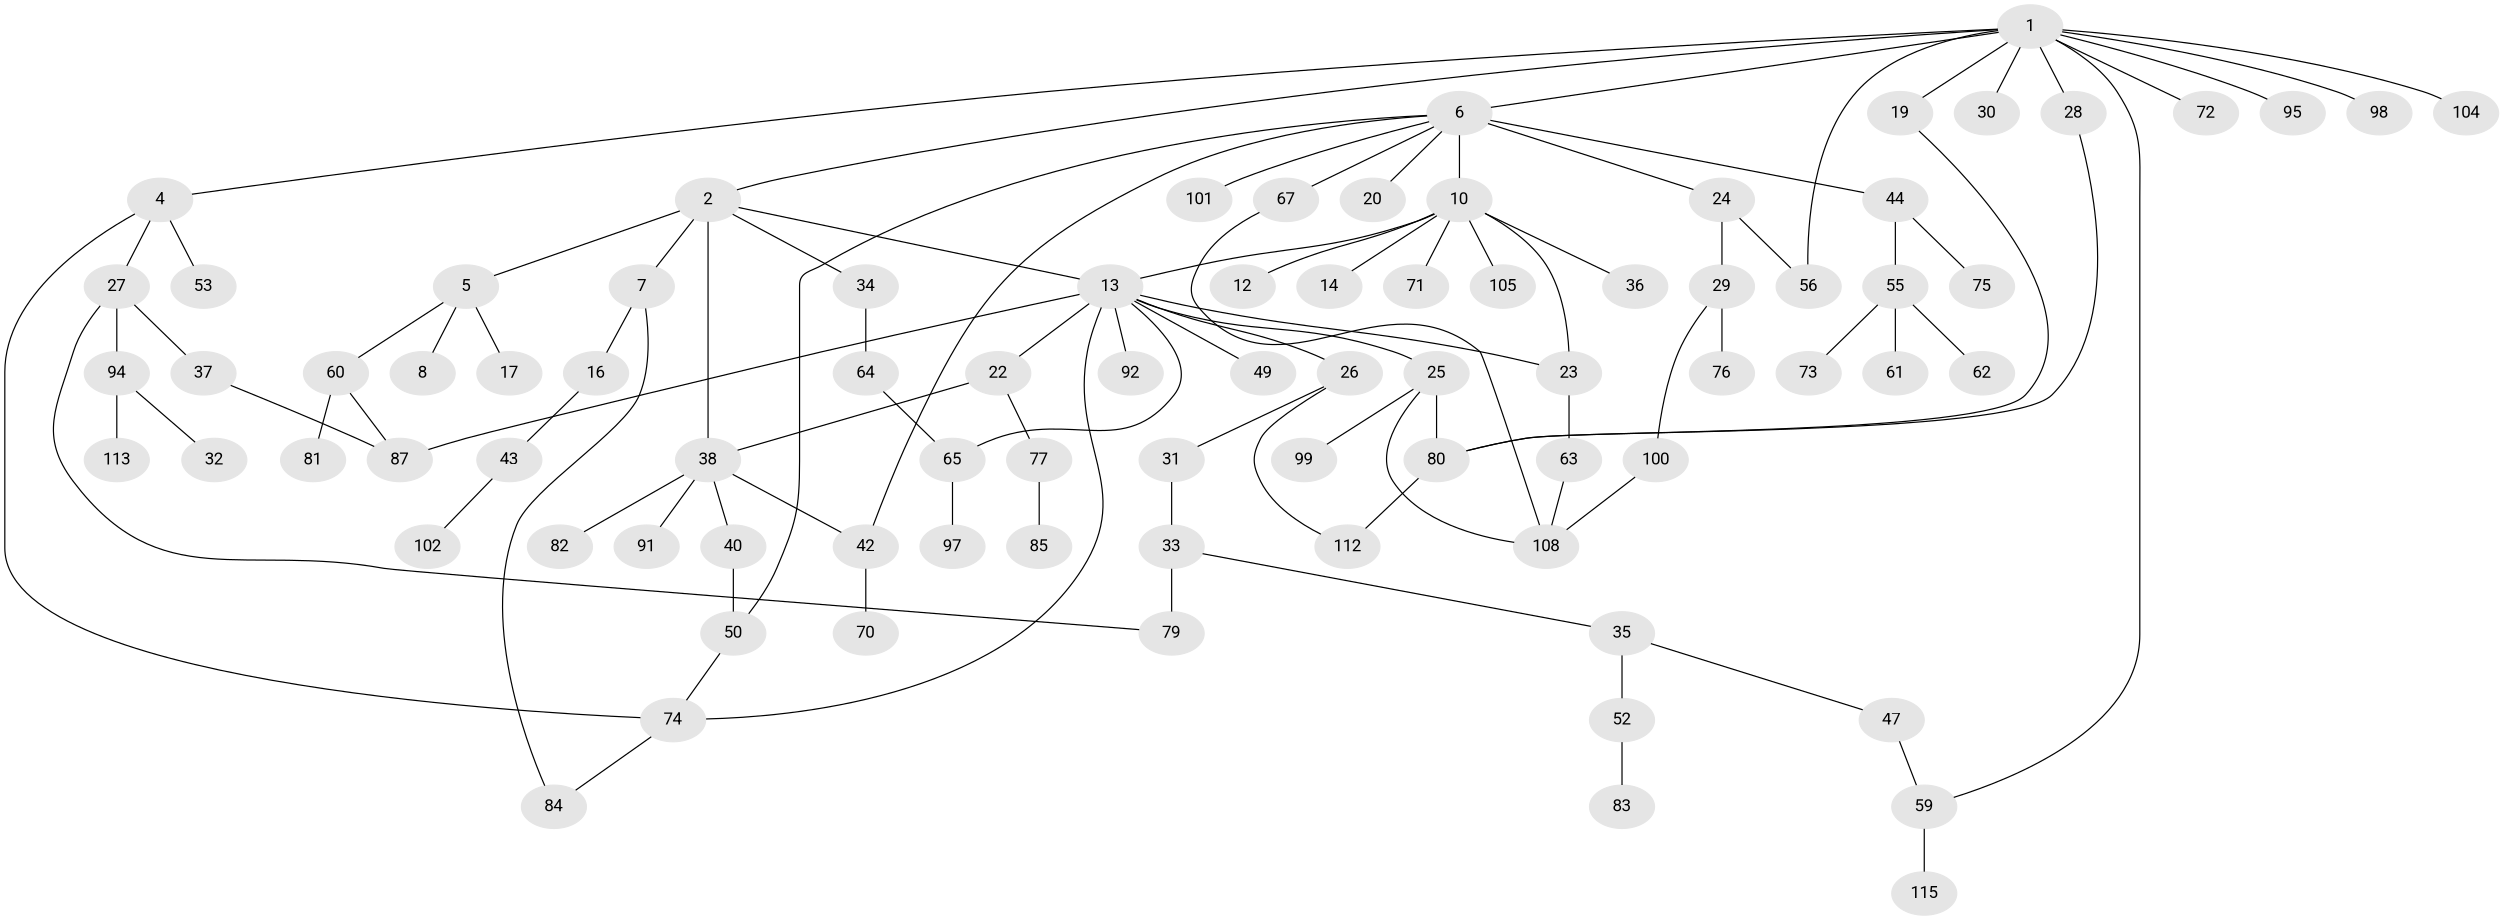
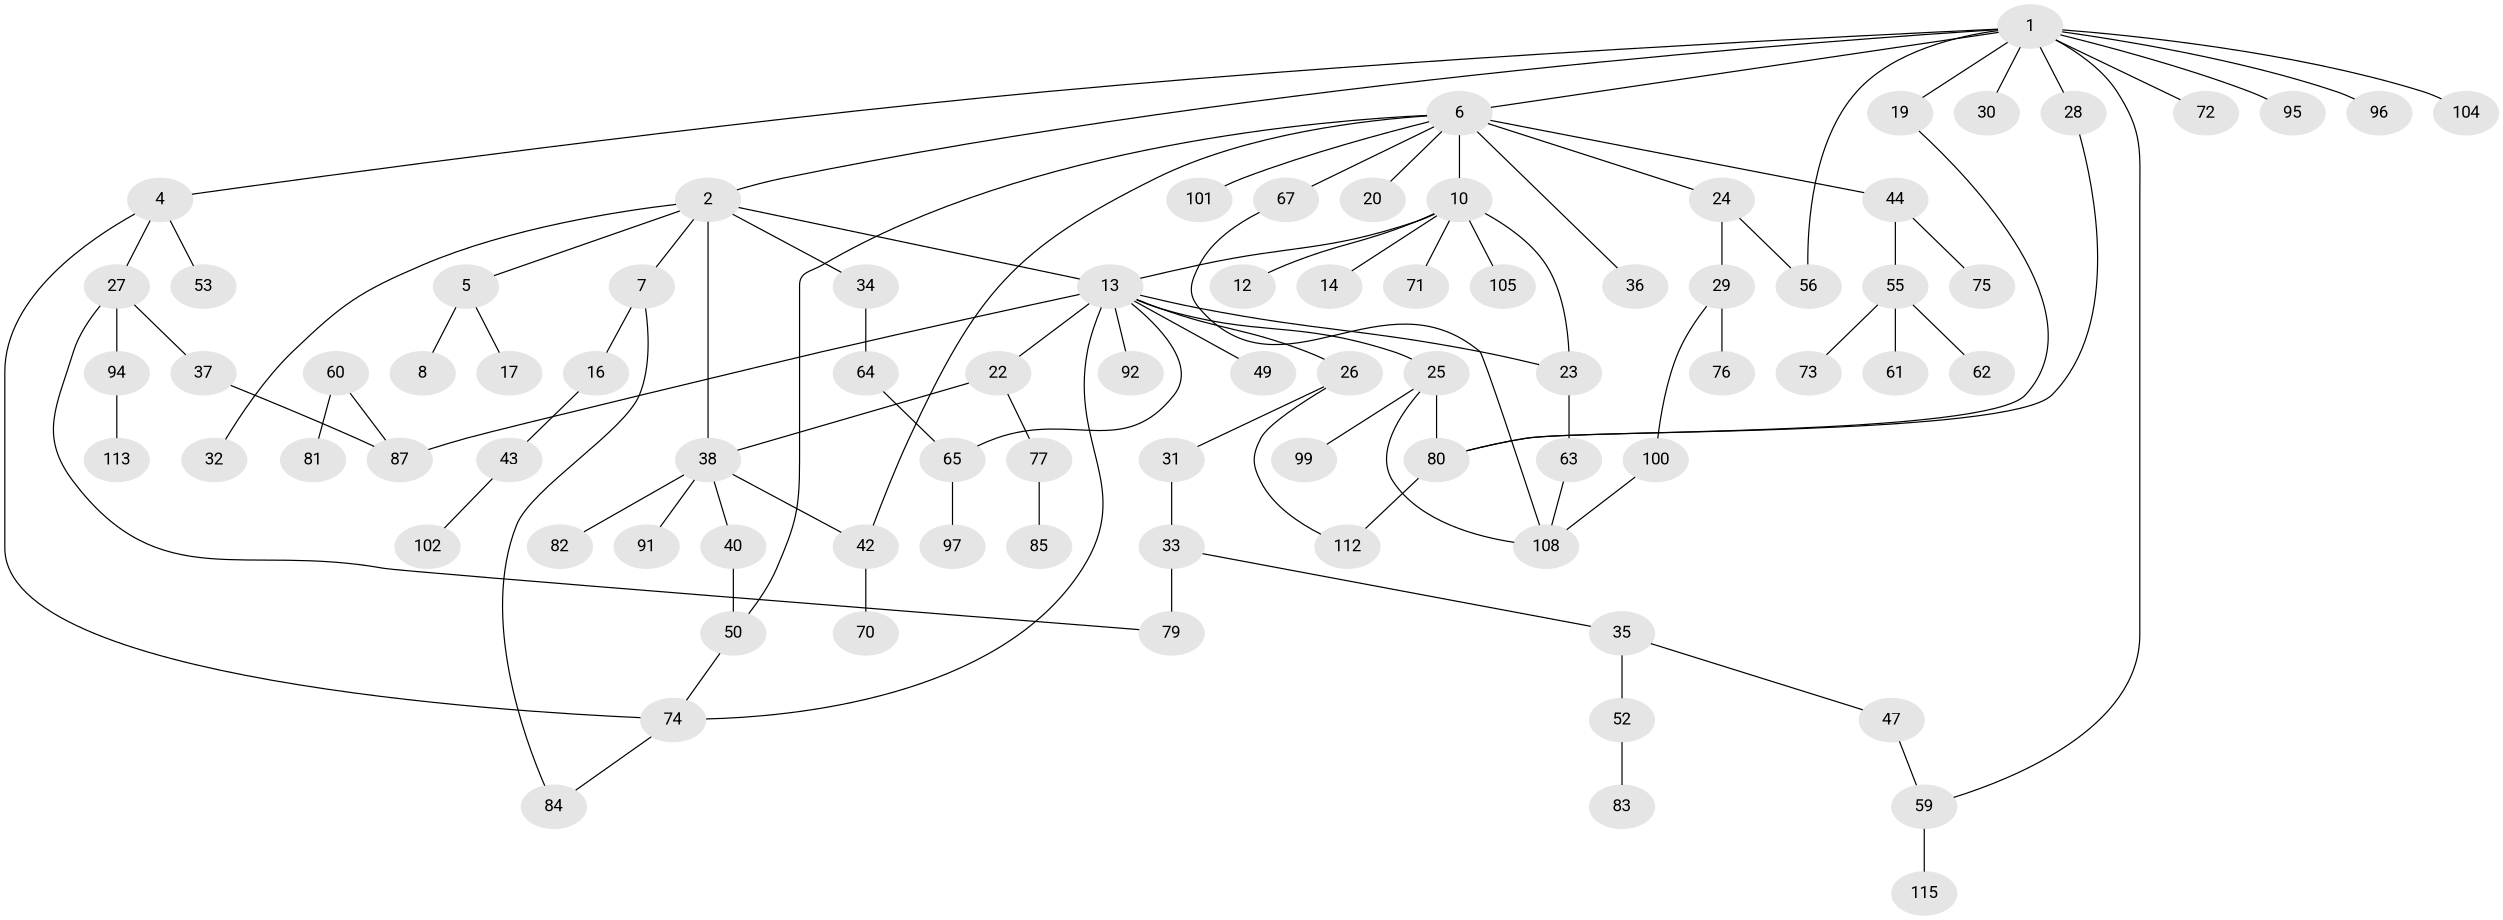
(2379, 113) -> (2379, 113)
(1547, 243) -> (1547, 200)
(401, 330) -> none
(166, 417) -> (419, 266)
